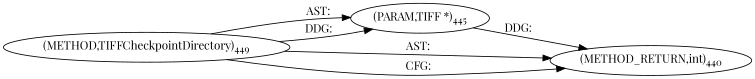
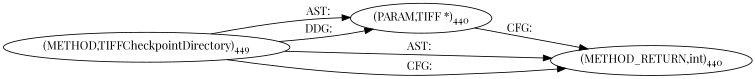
(460, 17) -> (461, 17)
(520, 29) -> (521, 29)
